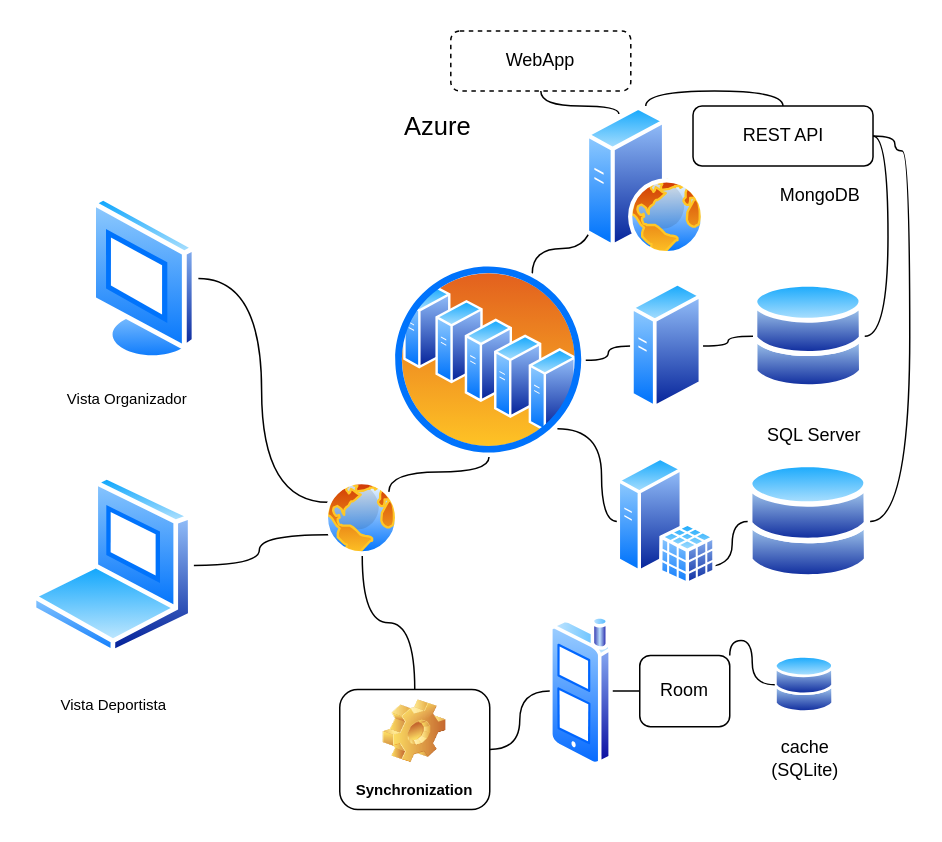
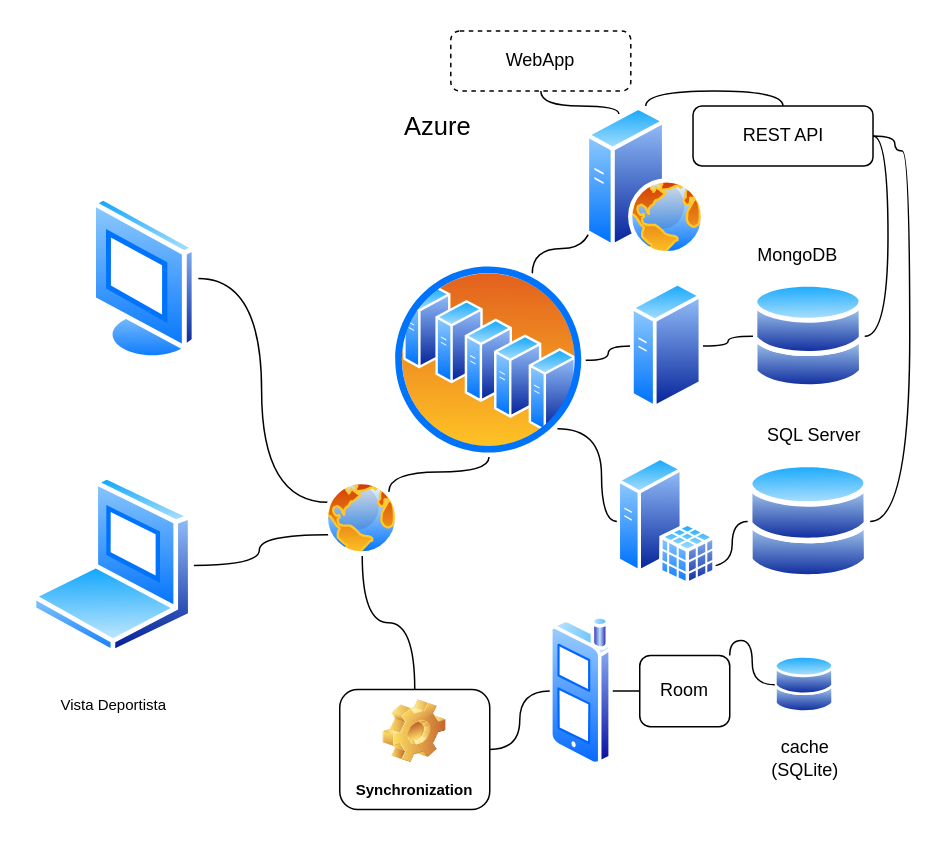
(820, 196) -> (797, 256)
(126, 398) -> none
